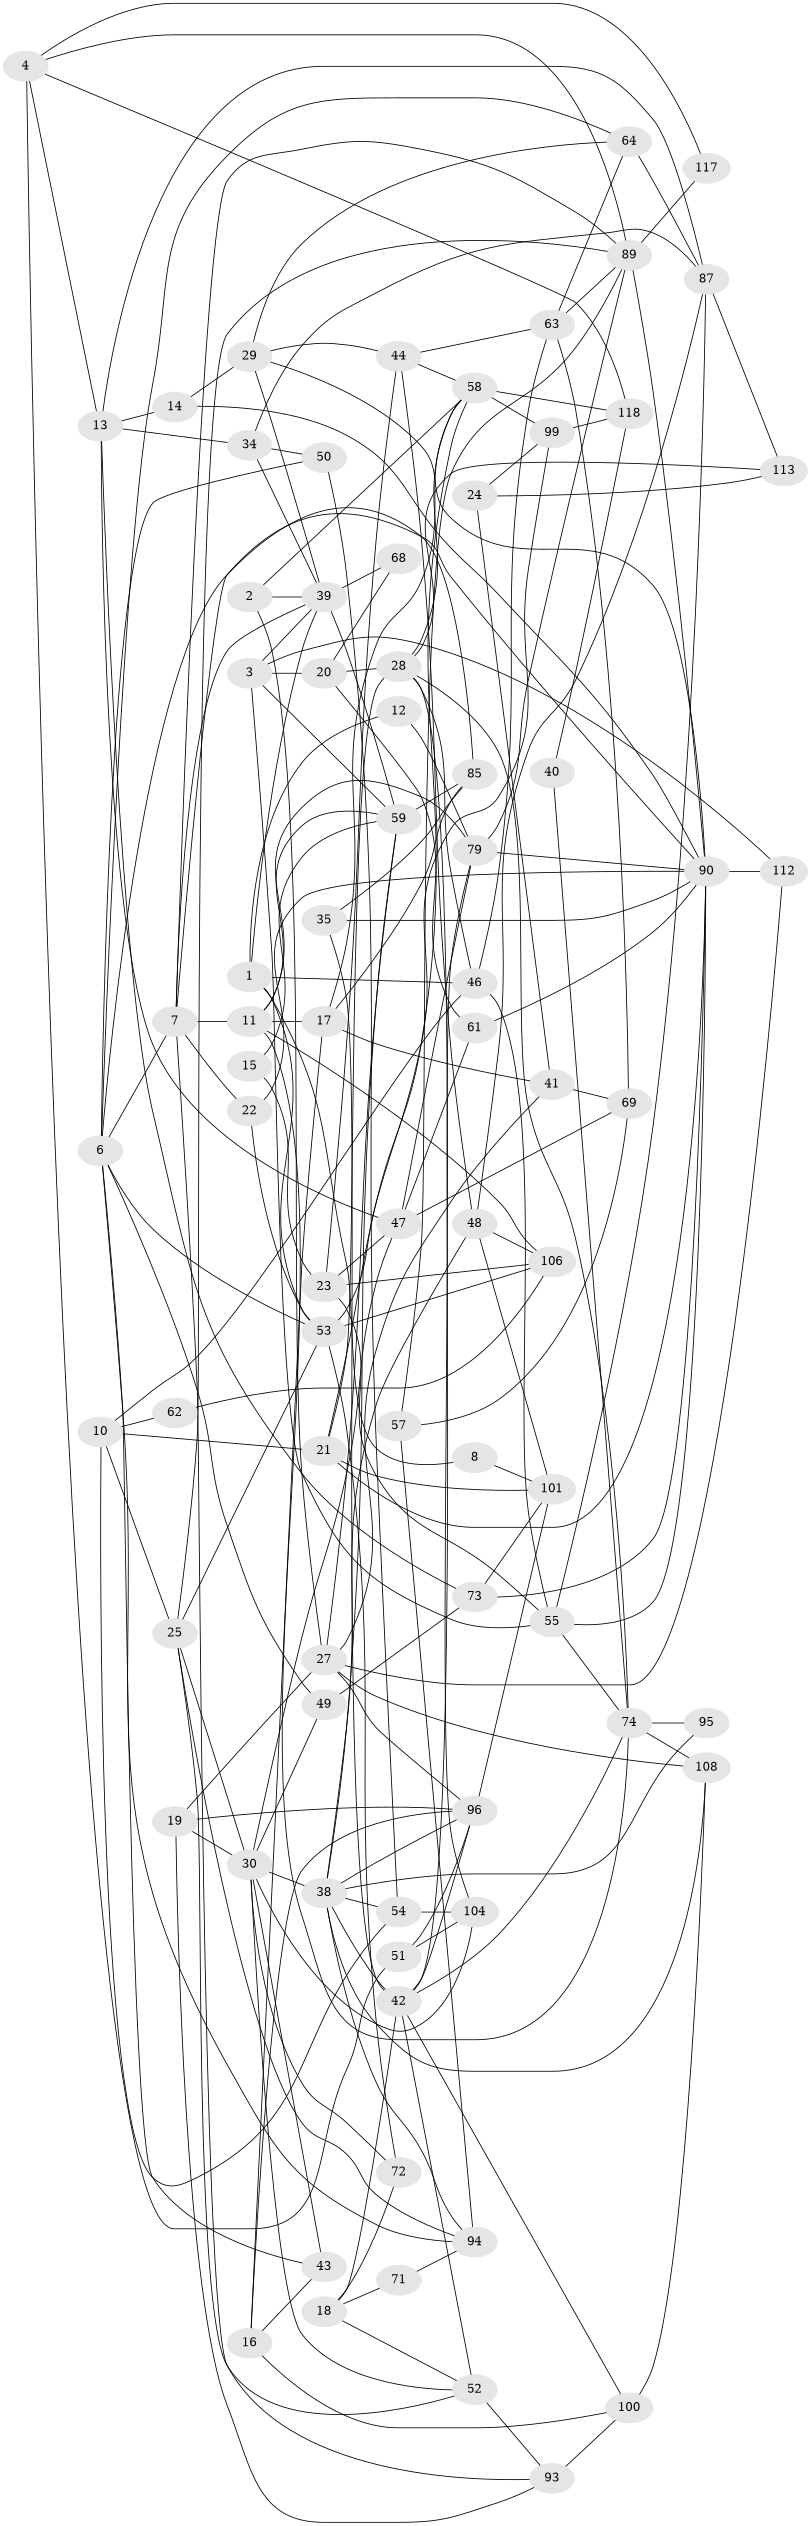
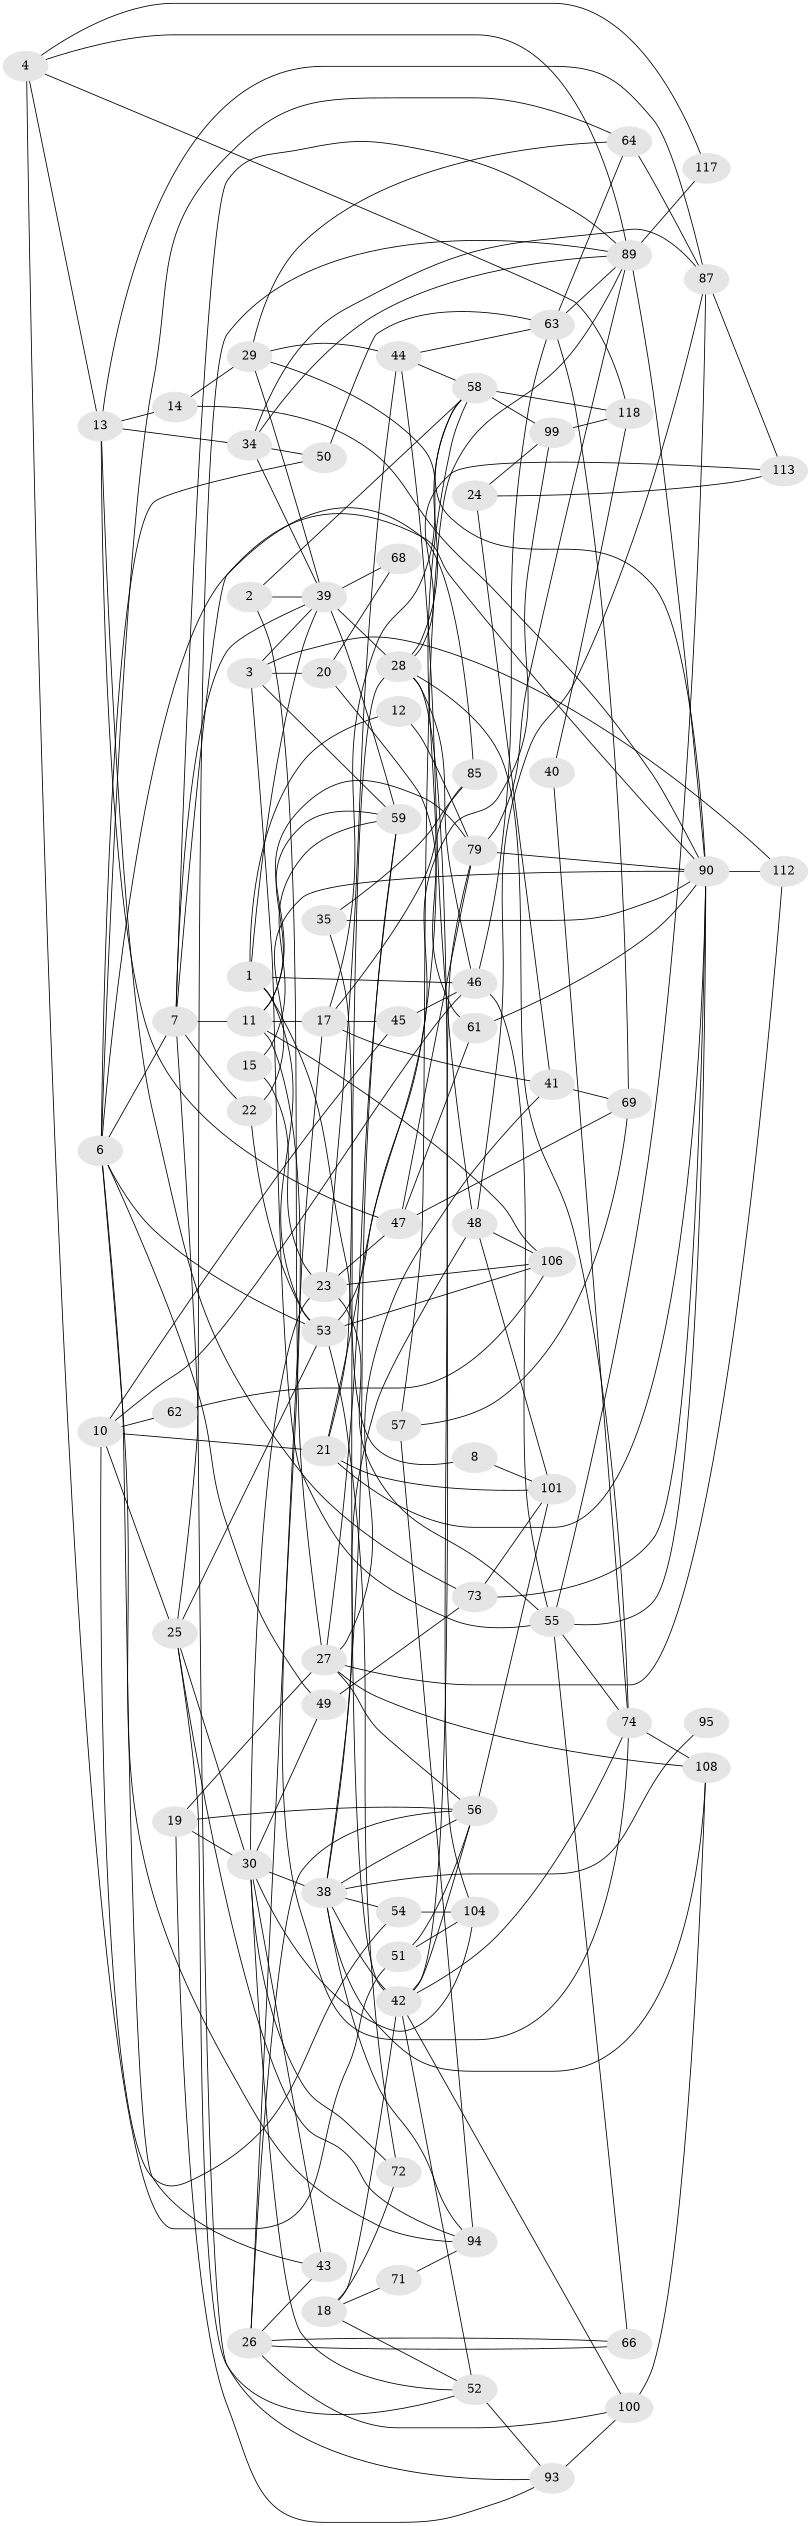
none -> (409, 298)
(361, 670) -> (362, 632)
(437, 797) -> none
none -> (399, 1022)
(371, 1184) -> (394, 324)
(328, 1545) -> (260, 1571)
(668, 1723) -> none
(475, 1811) -> (475, 1811)
(250, 2343) -> (250, 2343)
none -> (629, 2344)
